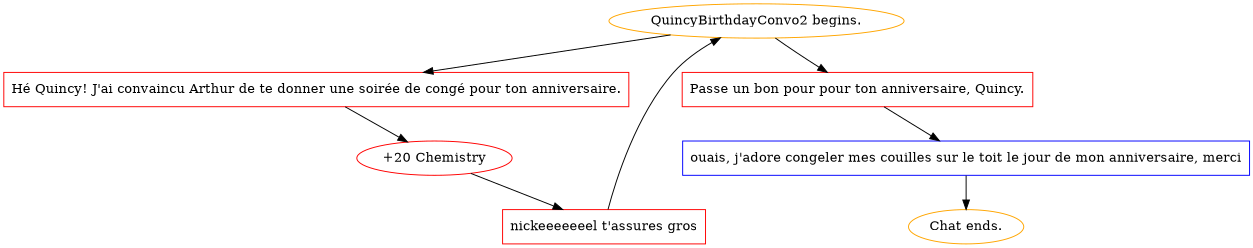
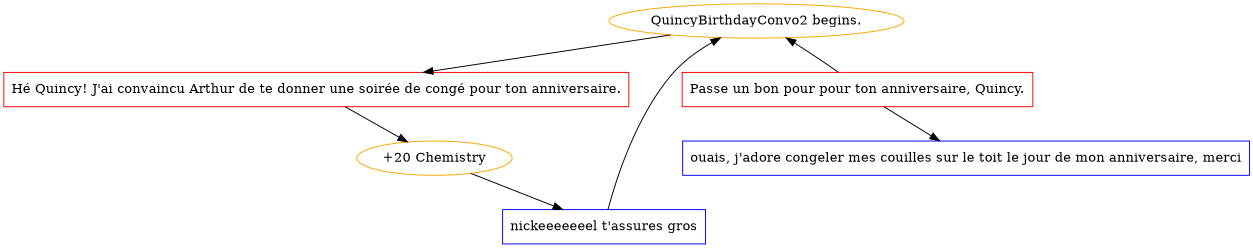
(797, 53) -> (817, 57)
(434, 158) -> (434, 158)
(604, 227) -> (604, 227)
(966, 227) -> none
